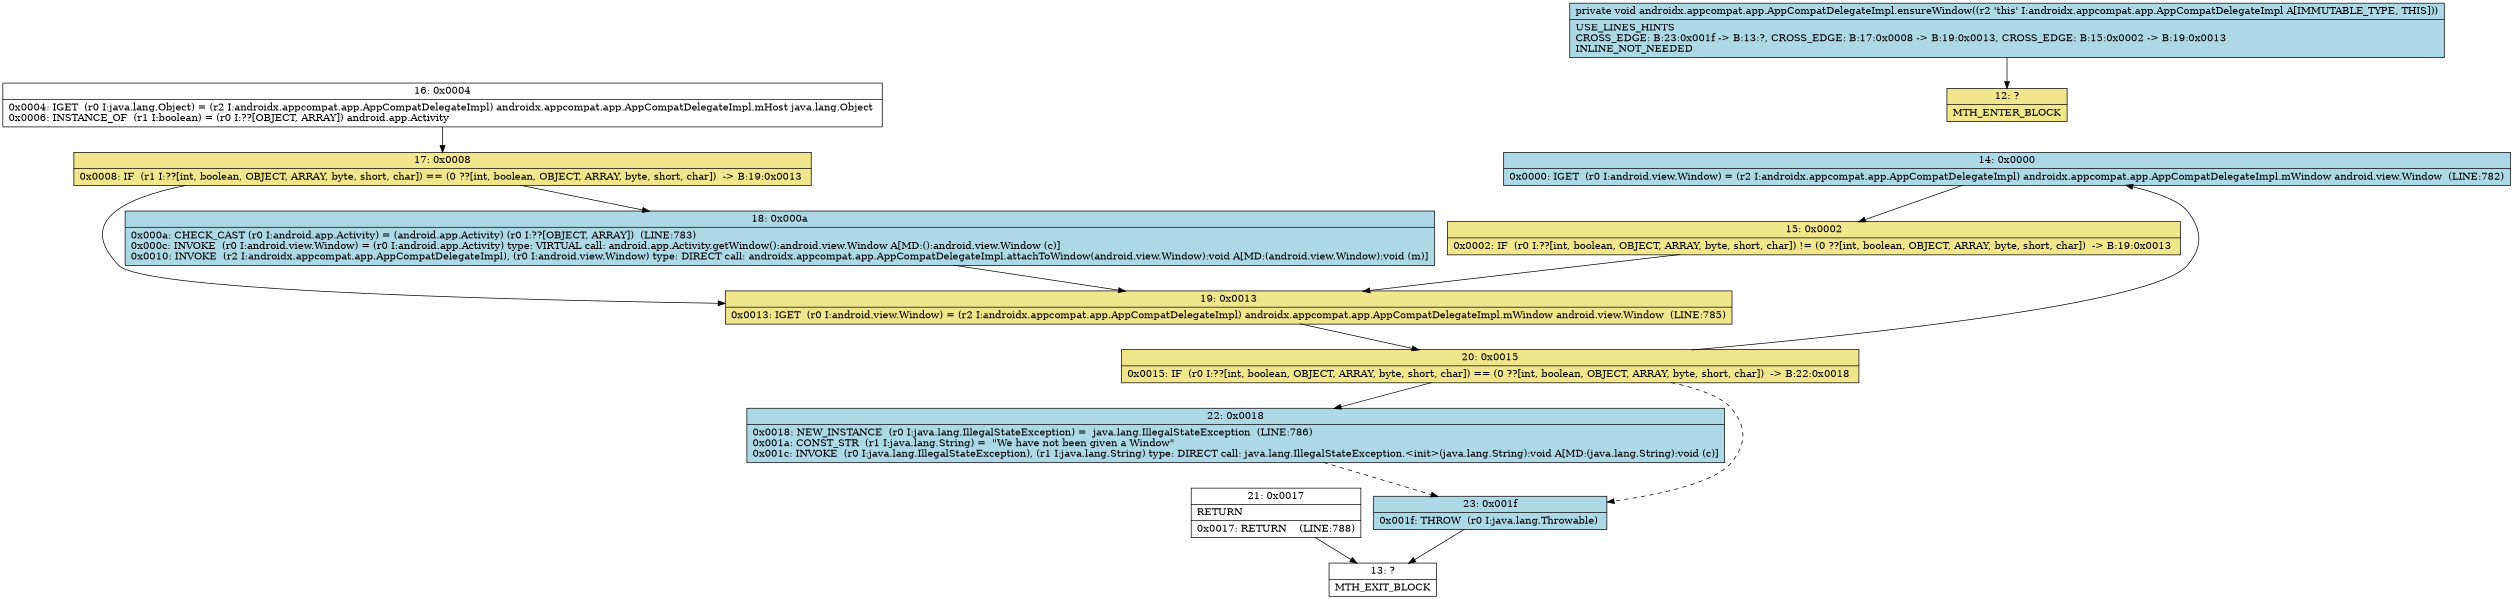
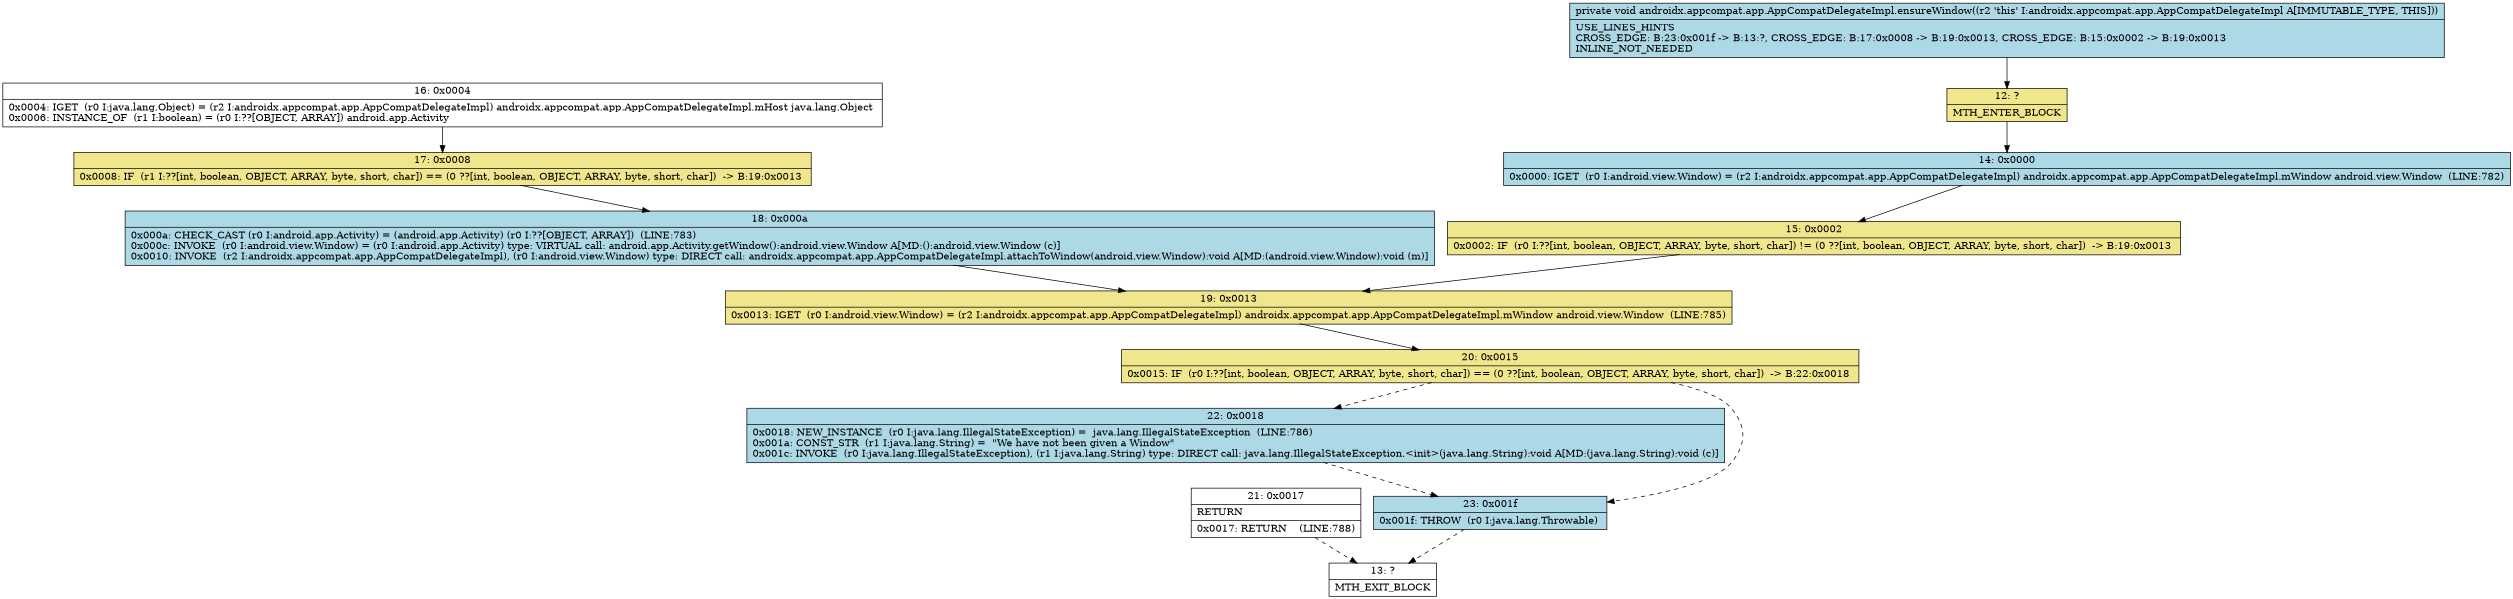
(347, 292) -> none
(2003, 315) -> (2007, 133)
(1386, 395) -> (1386, 395)
(1440, 544) -> (1440, 544)
(1333, 548) -> (1333, 548)
